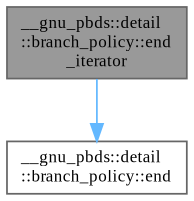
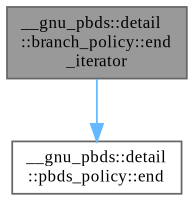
(97, 168) -> (97, 168)
